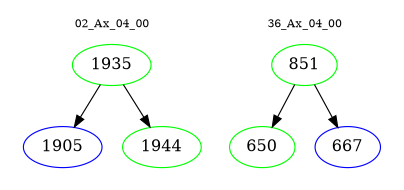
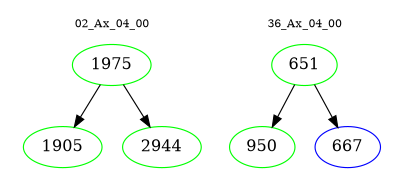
(112, 65) -> (112, 65)
(304, 65) -> (304, 65)
(63, 147) -> (63, 147)
(162, 147) -> (162, 147)
(262, 147) -> (262, 147)
